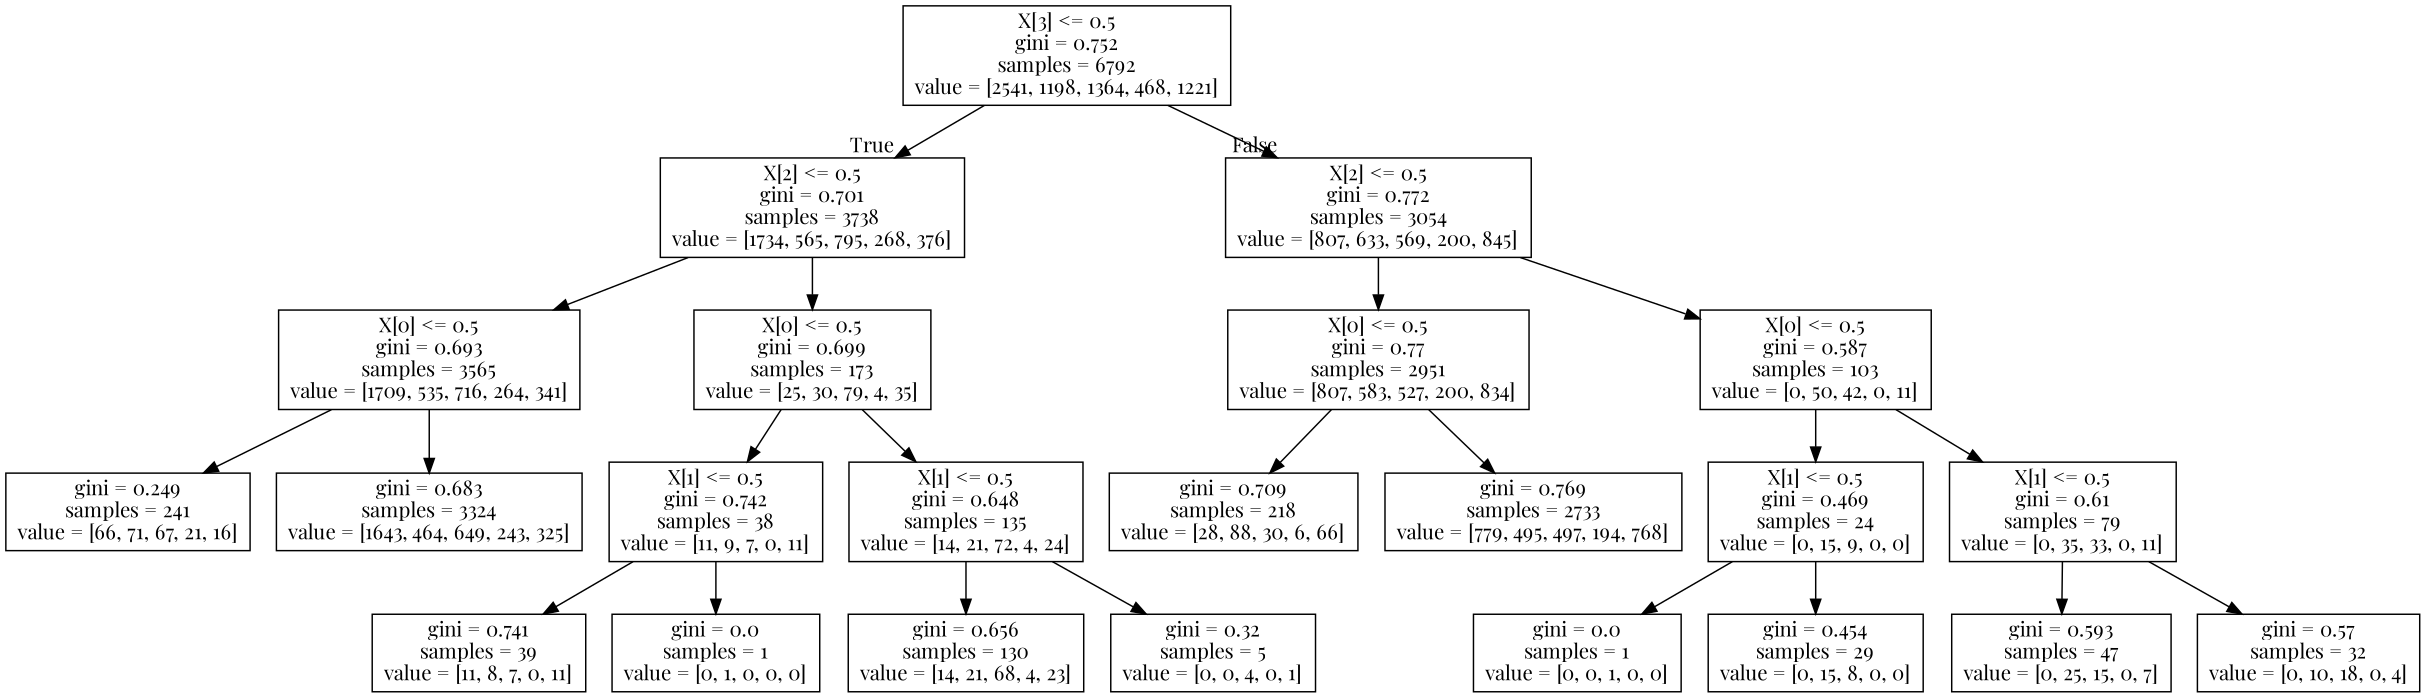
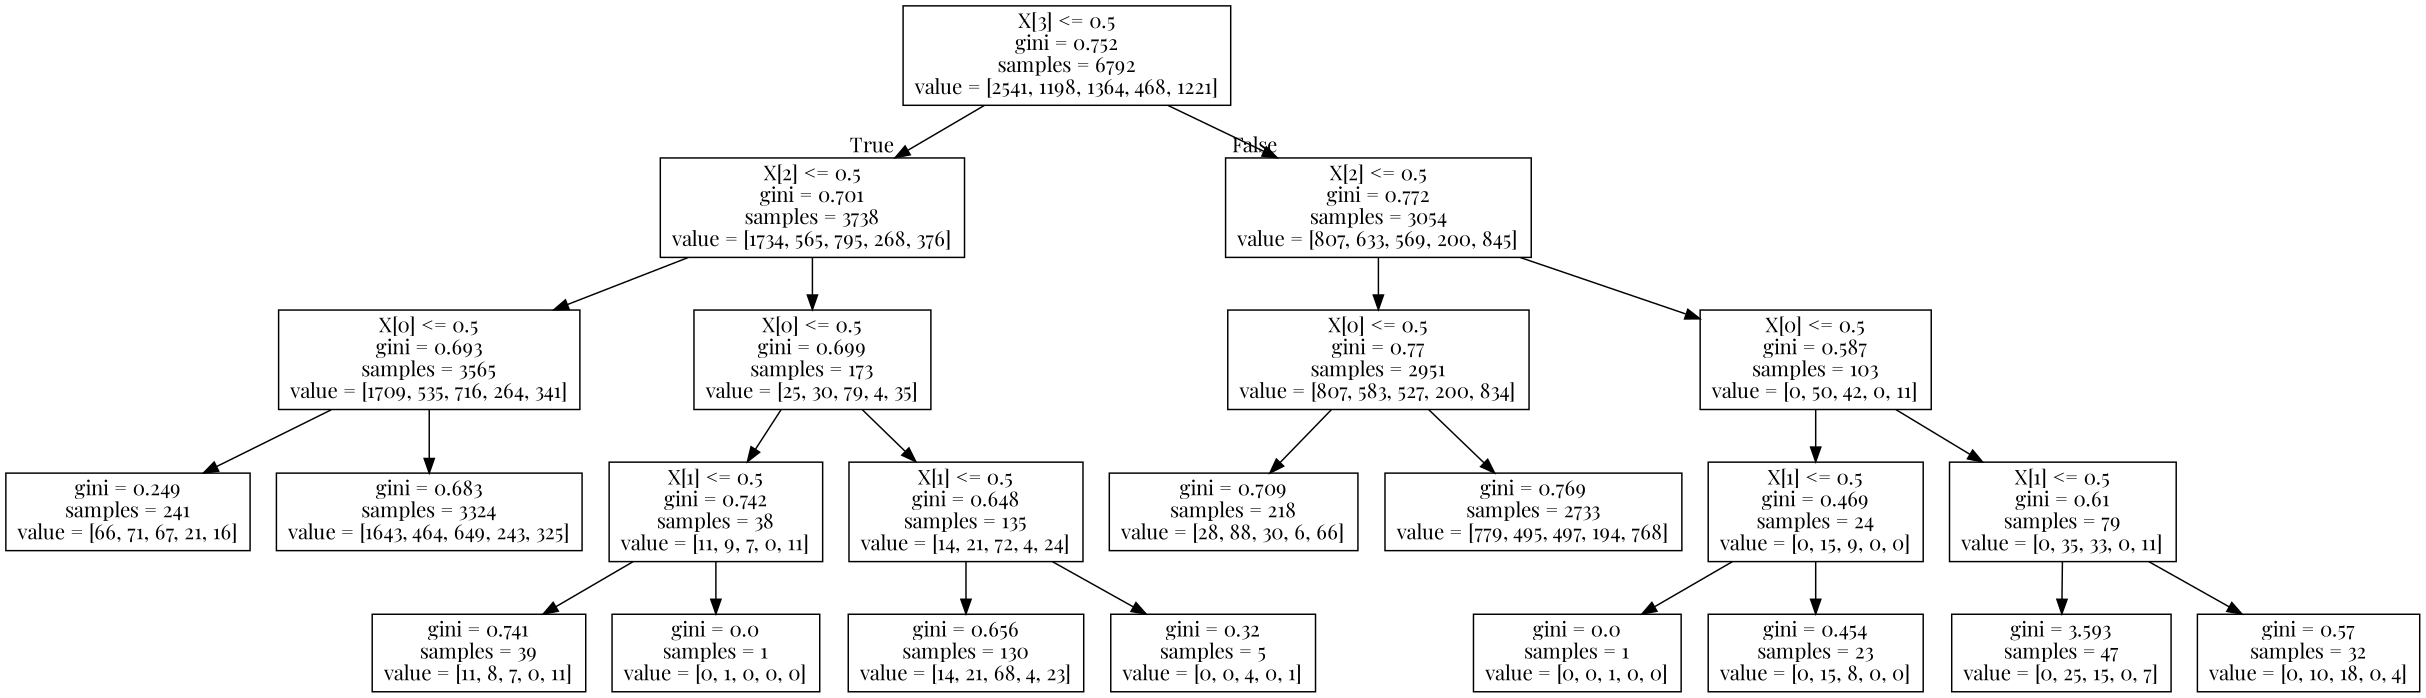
(1816, 653) -> (1816, 653)
(2061, 653) -> (2061, 653)
